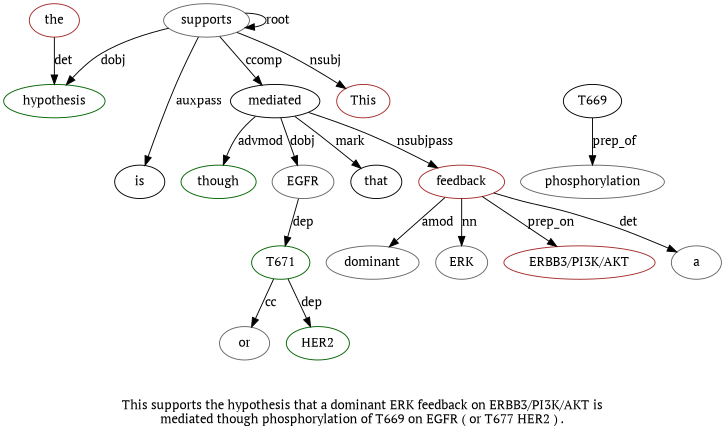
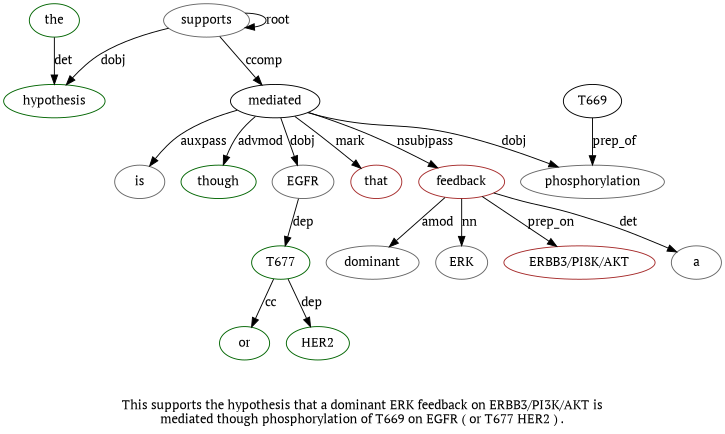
(54, 20) -> (54, 20)
(171, 96) -> (192, 128)
(363, 101) -> none
none -> (430, 129)
(140, 182) -> (140, 182)
(376, 182) -> (376, 182)
(281, 263) -> (281, 263)
(579, 263) -> (579, 263)
(245, 343) -> (245, 343)
